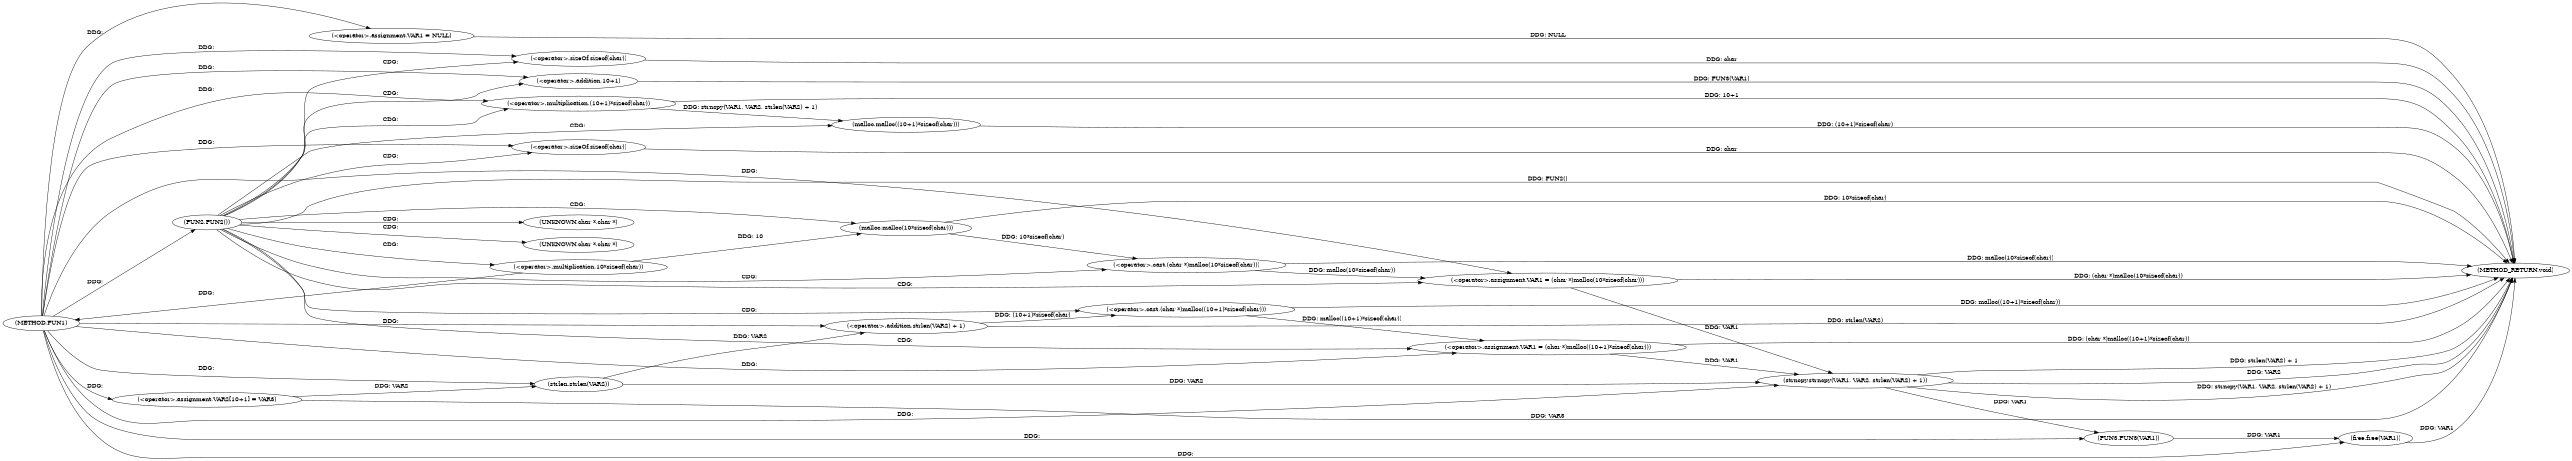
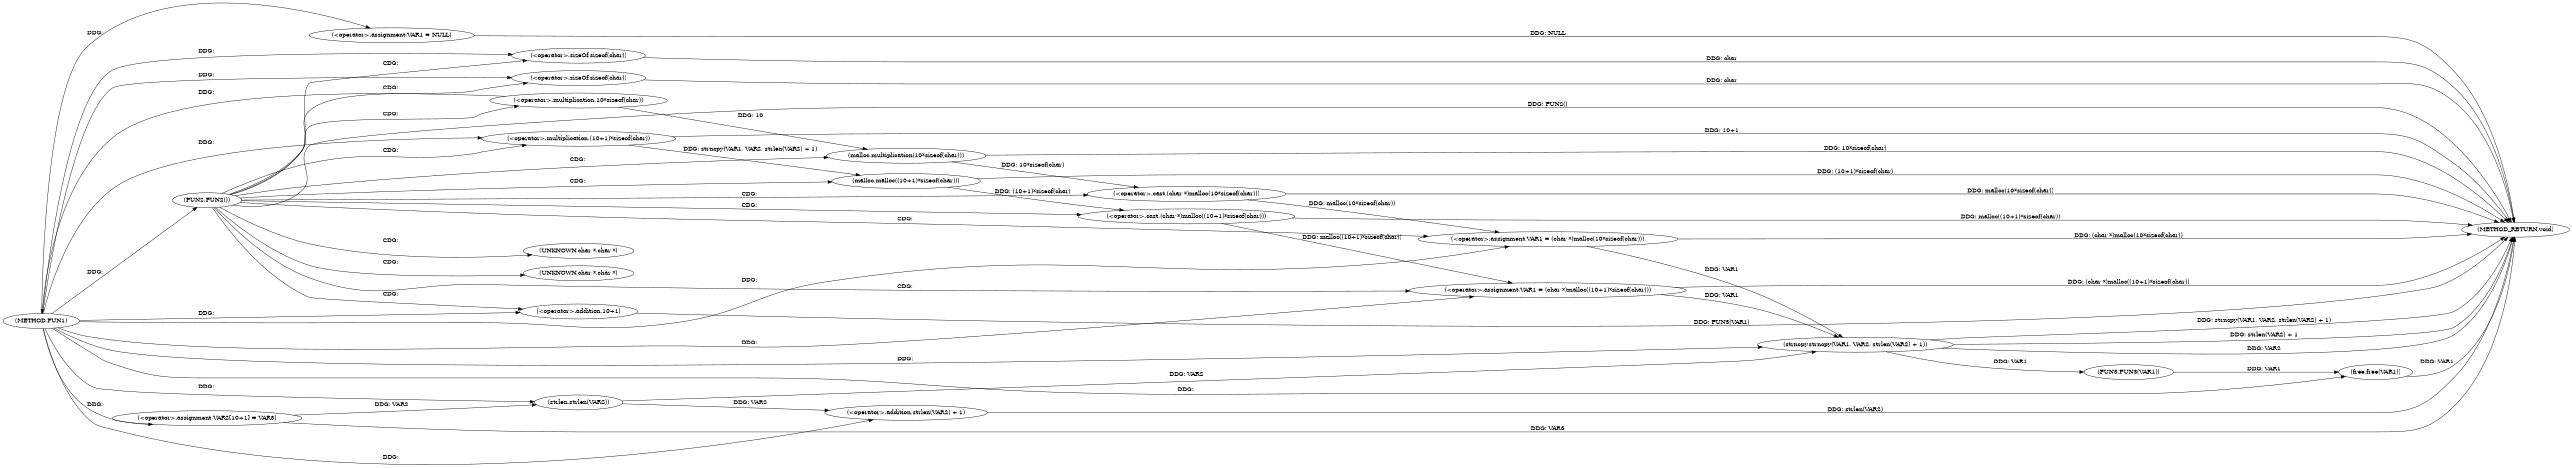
(906, 228) -> (906, 156)
(1046, 320) -> (1034, 199)
(1034, 440) -> none
